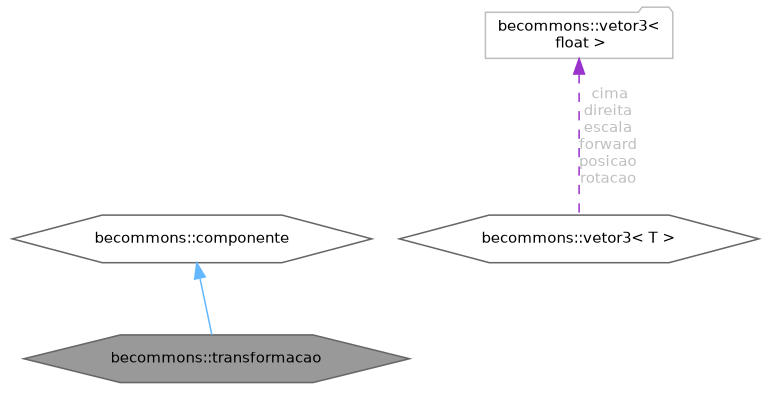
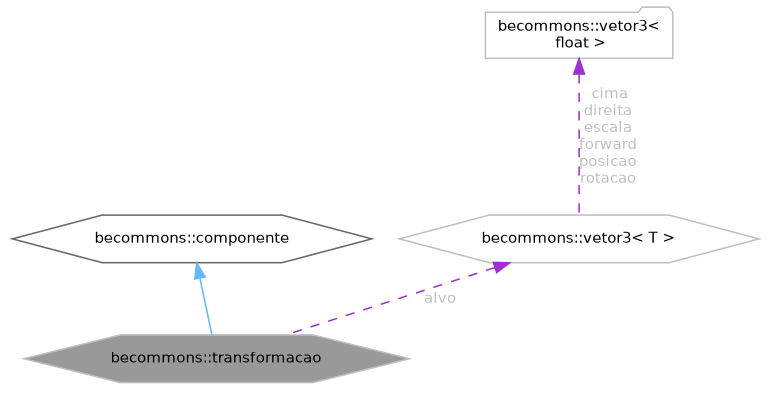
(579, 239) -> (579, 239)
none -> (390, 301)
(217, 359) -> (217, 359)
